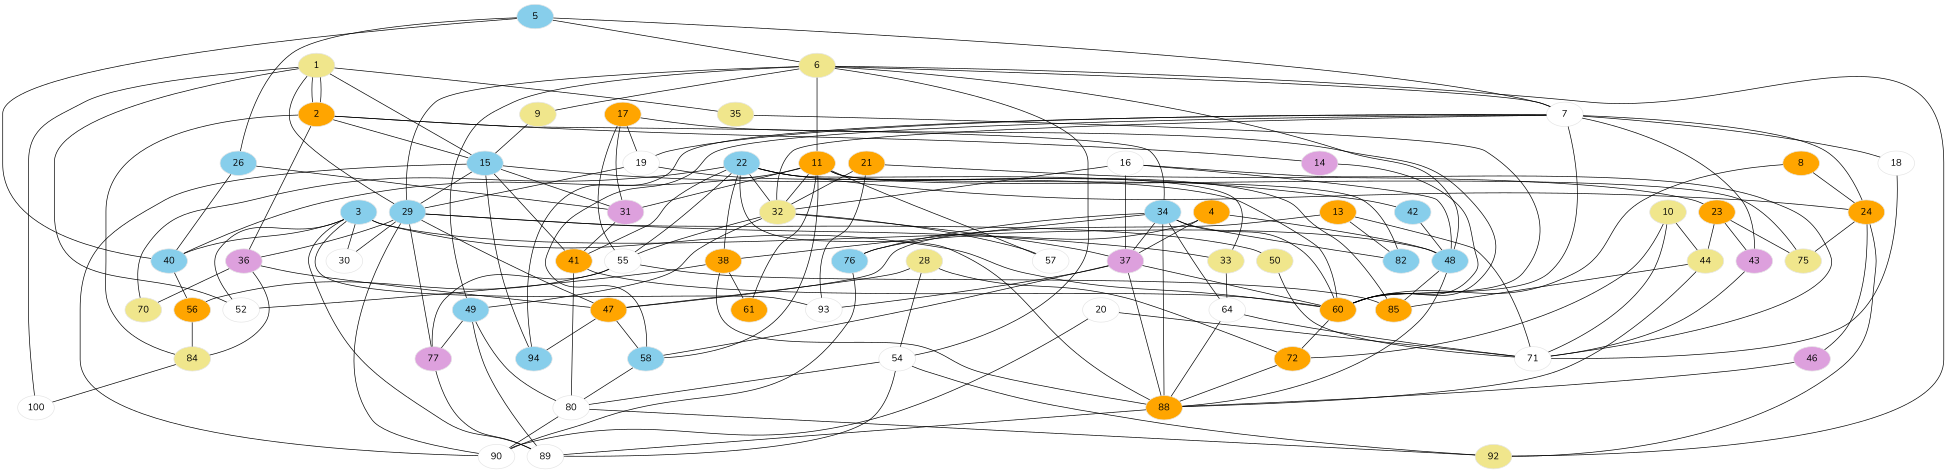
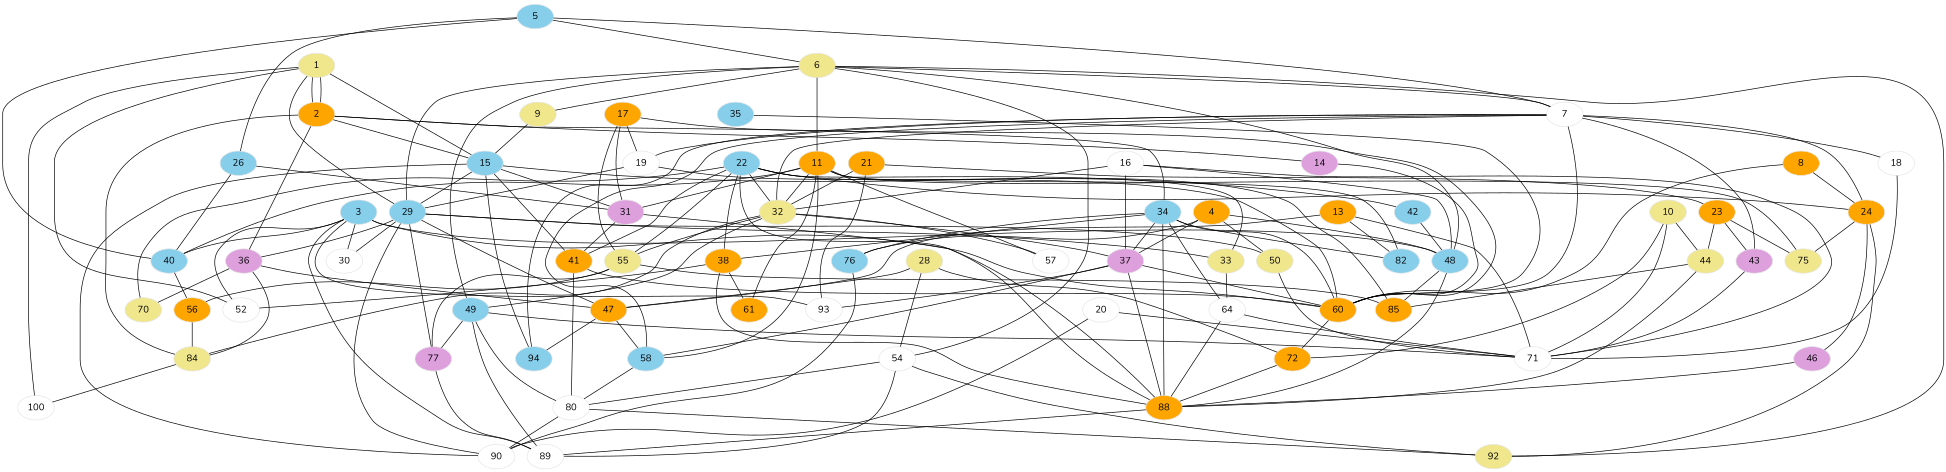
(526, 88) -> none
(736, 114) -> (736, 114)
none -> (1248, 240)
(623, 261) -> (623, 261)
none -> (1025, 289)
none -> (434, 300)
none -> (1001, 338)
